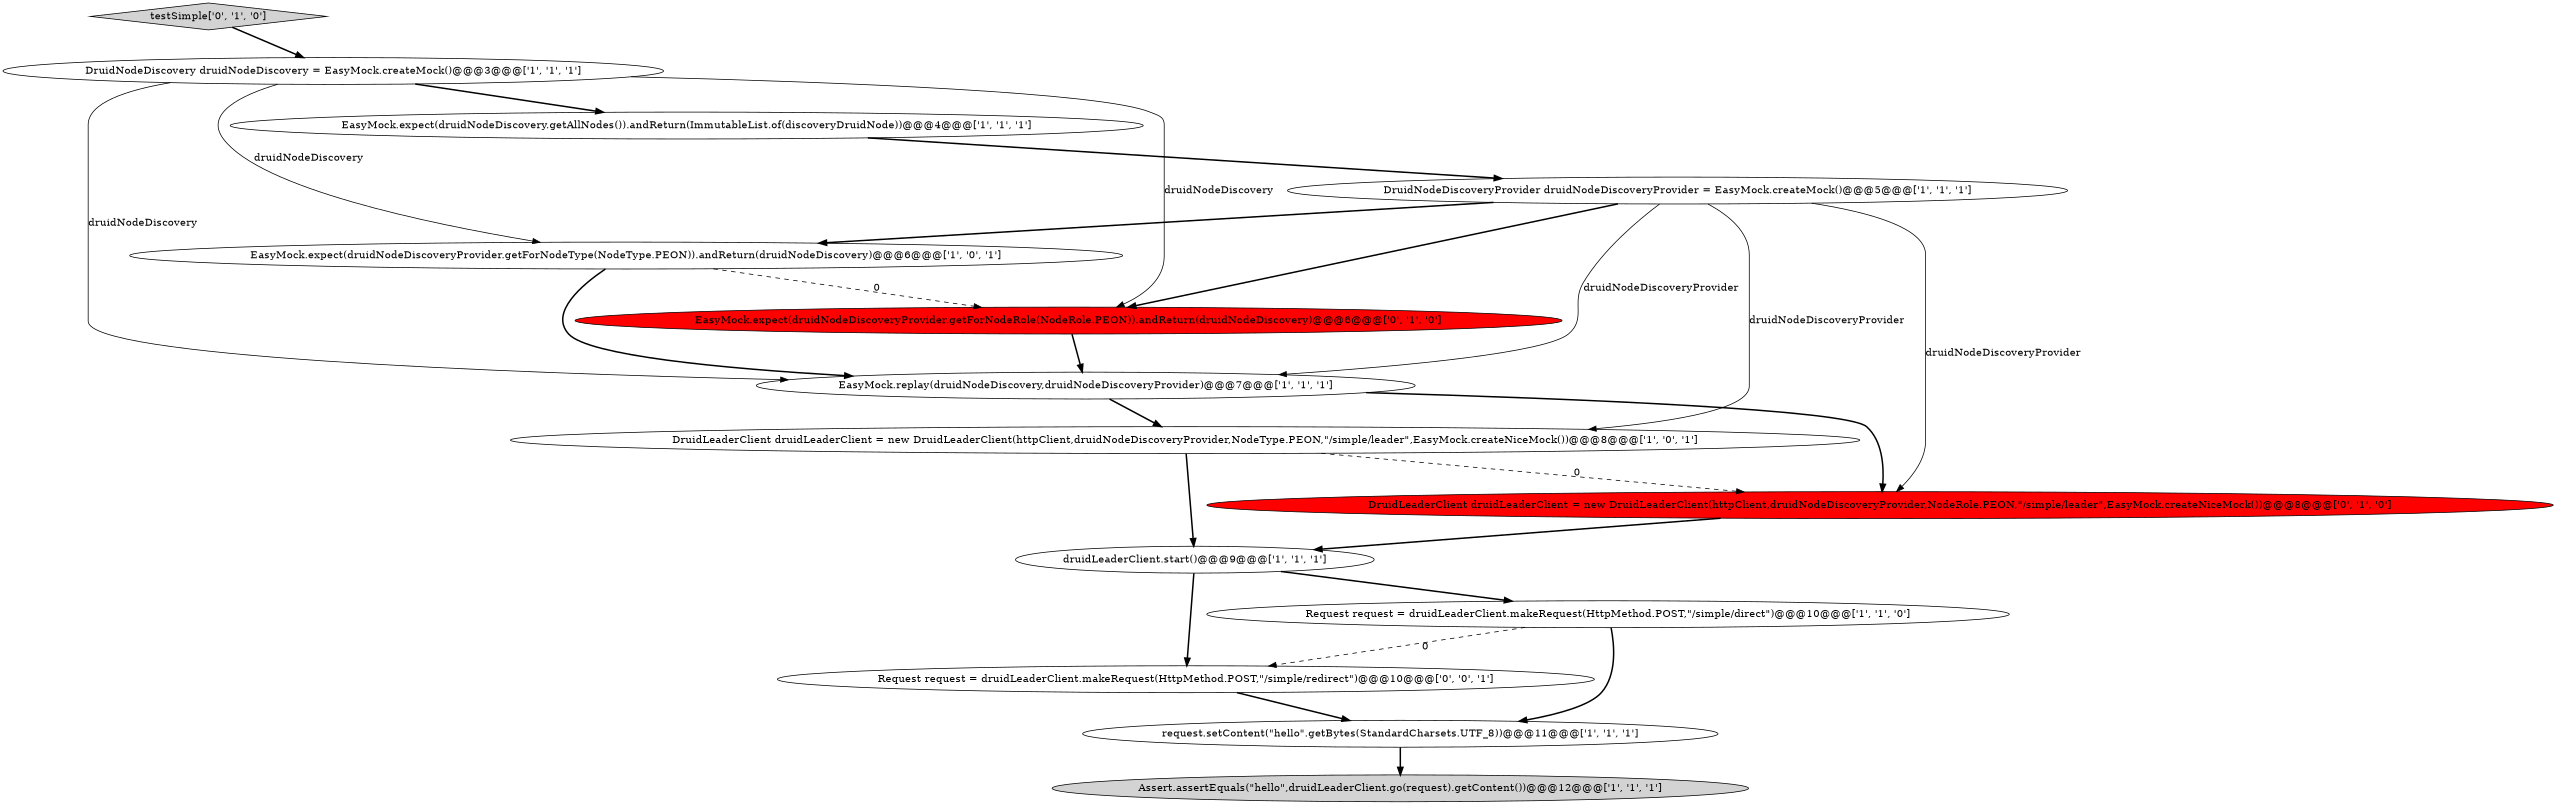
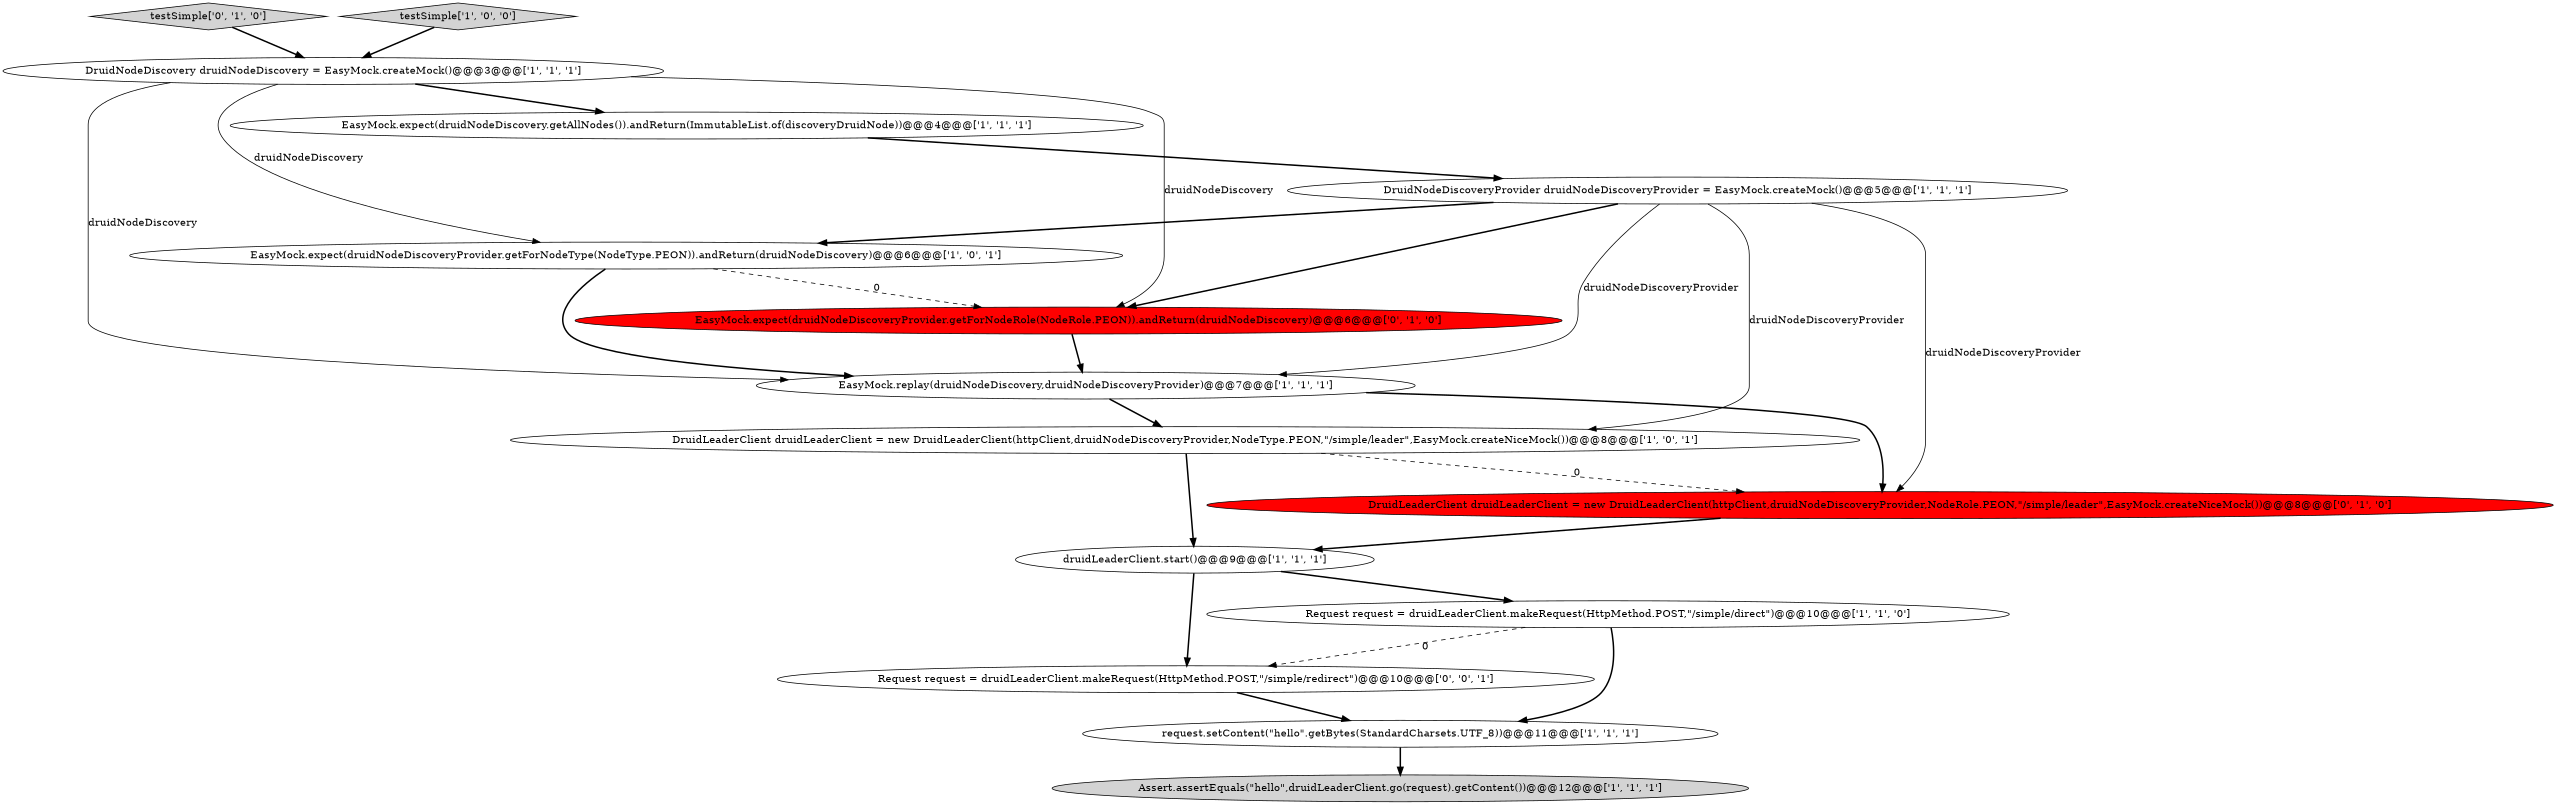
none -> (458, 16)
